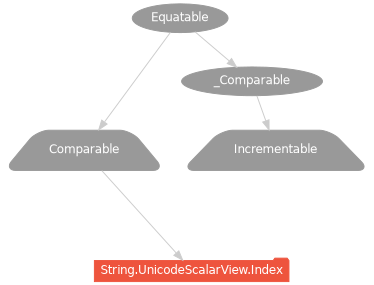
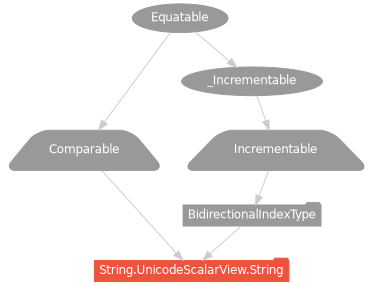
(252, 81) -> (252, 81)
none -> (252, 215)
(192, 271) -> (192, 271)
